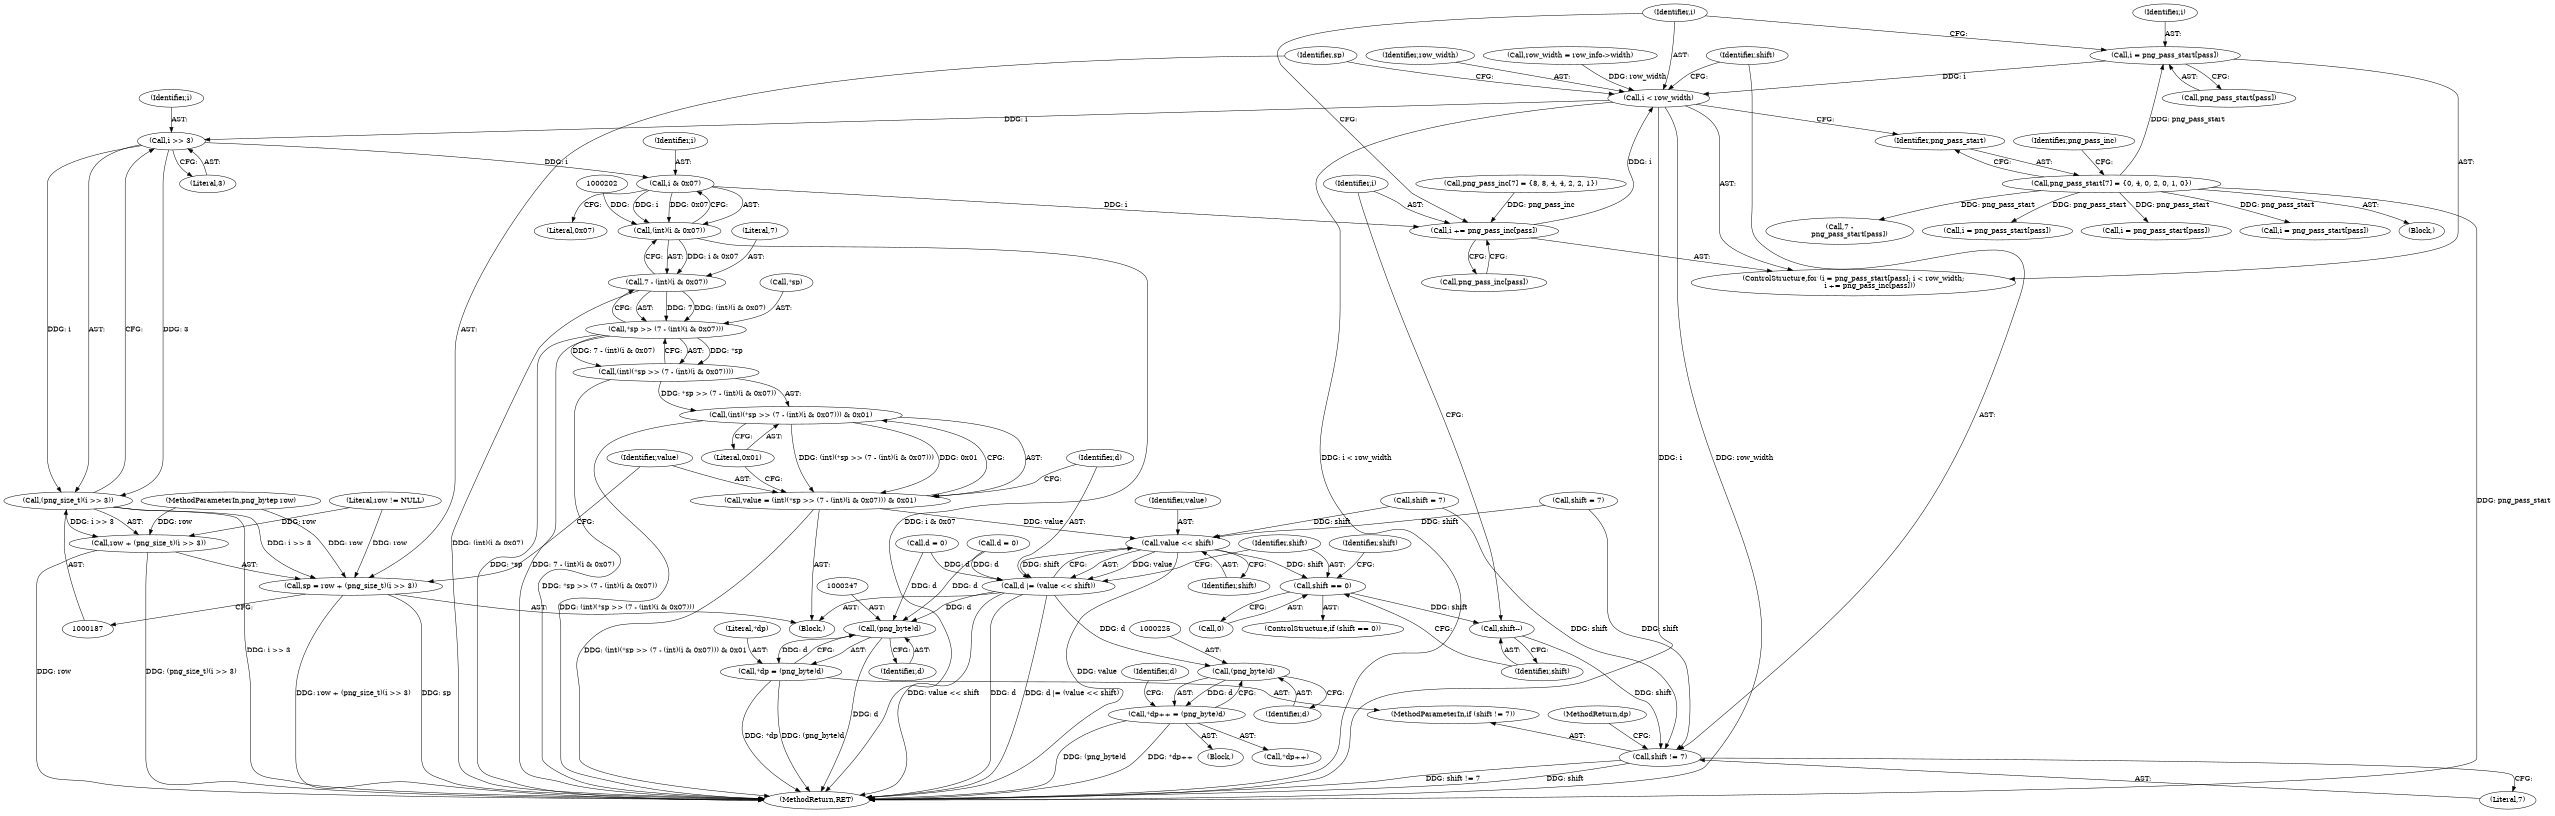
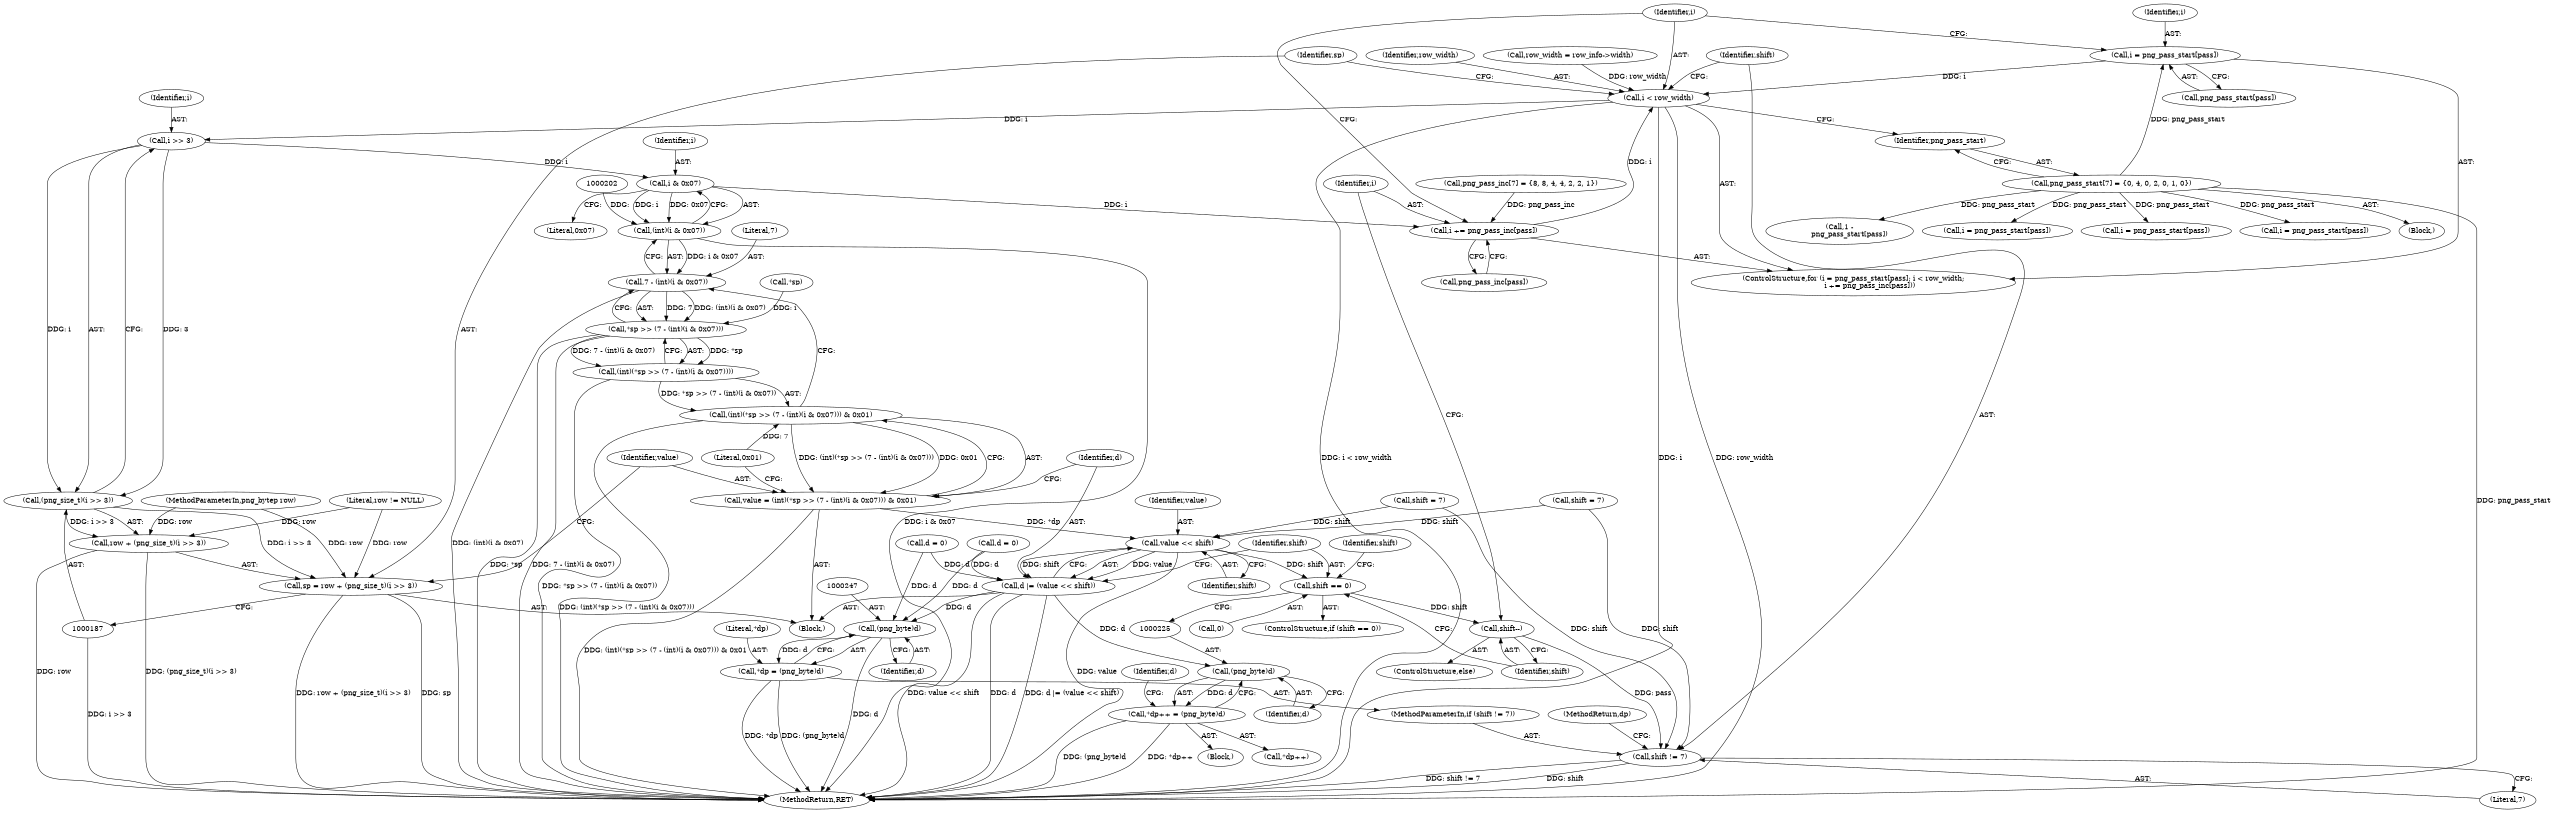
(2074, 141) -> none
(208, 184) -> none
(1840, 231) -> (1840, 231)
(785, 308) -> (785, 308)
(736, 432) -> (805, 315)
(776, 437) -> (776, 437)
(1044, 522) -> (1044, 522)
(1256, 601) -> (1231, 600)
none -> (1434, 672)
(1653, 693) -> (1653, 693)
(1563, 737) -> (1544, 744)
(293, 782) -> (157, 785)
